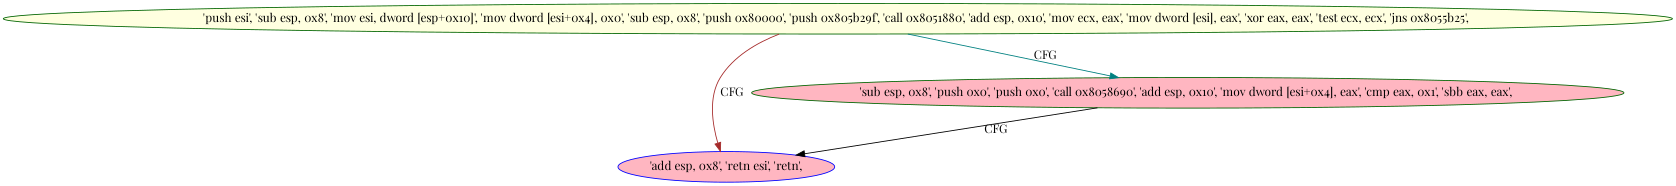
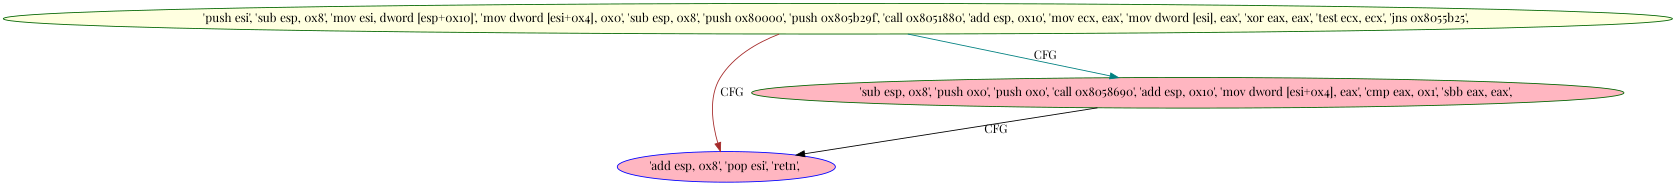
(726, 167) -> (726, 167)
